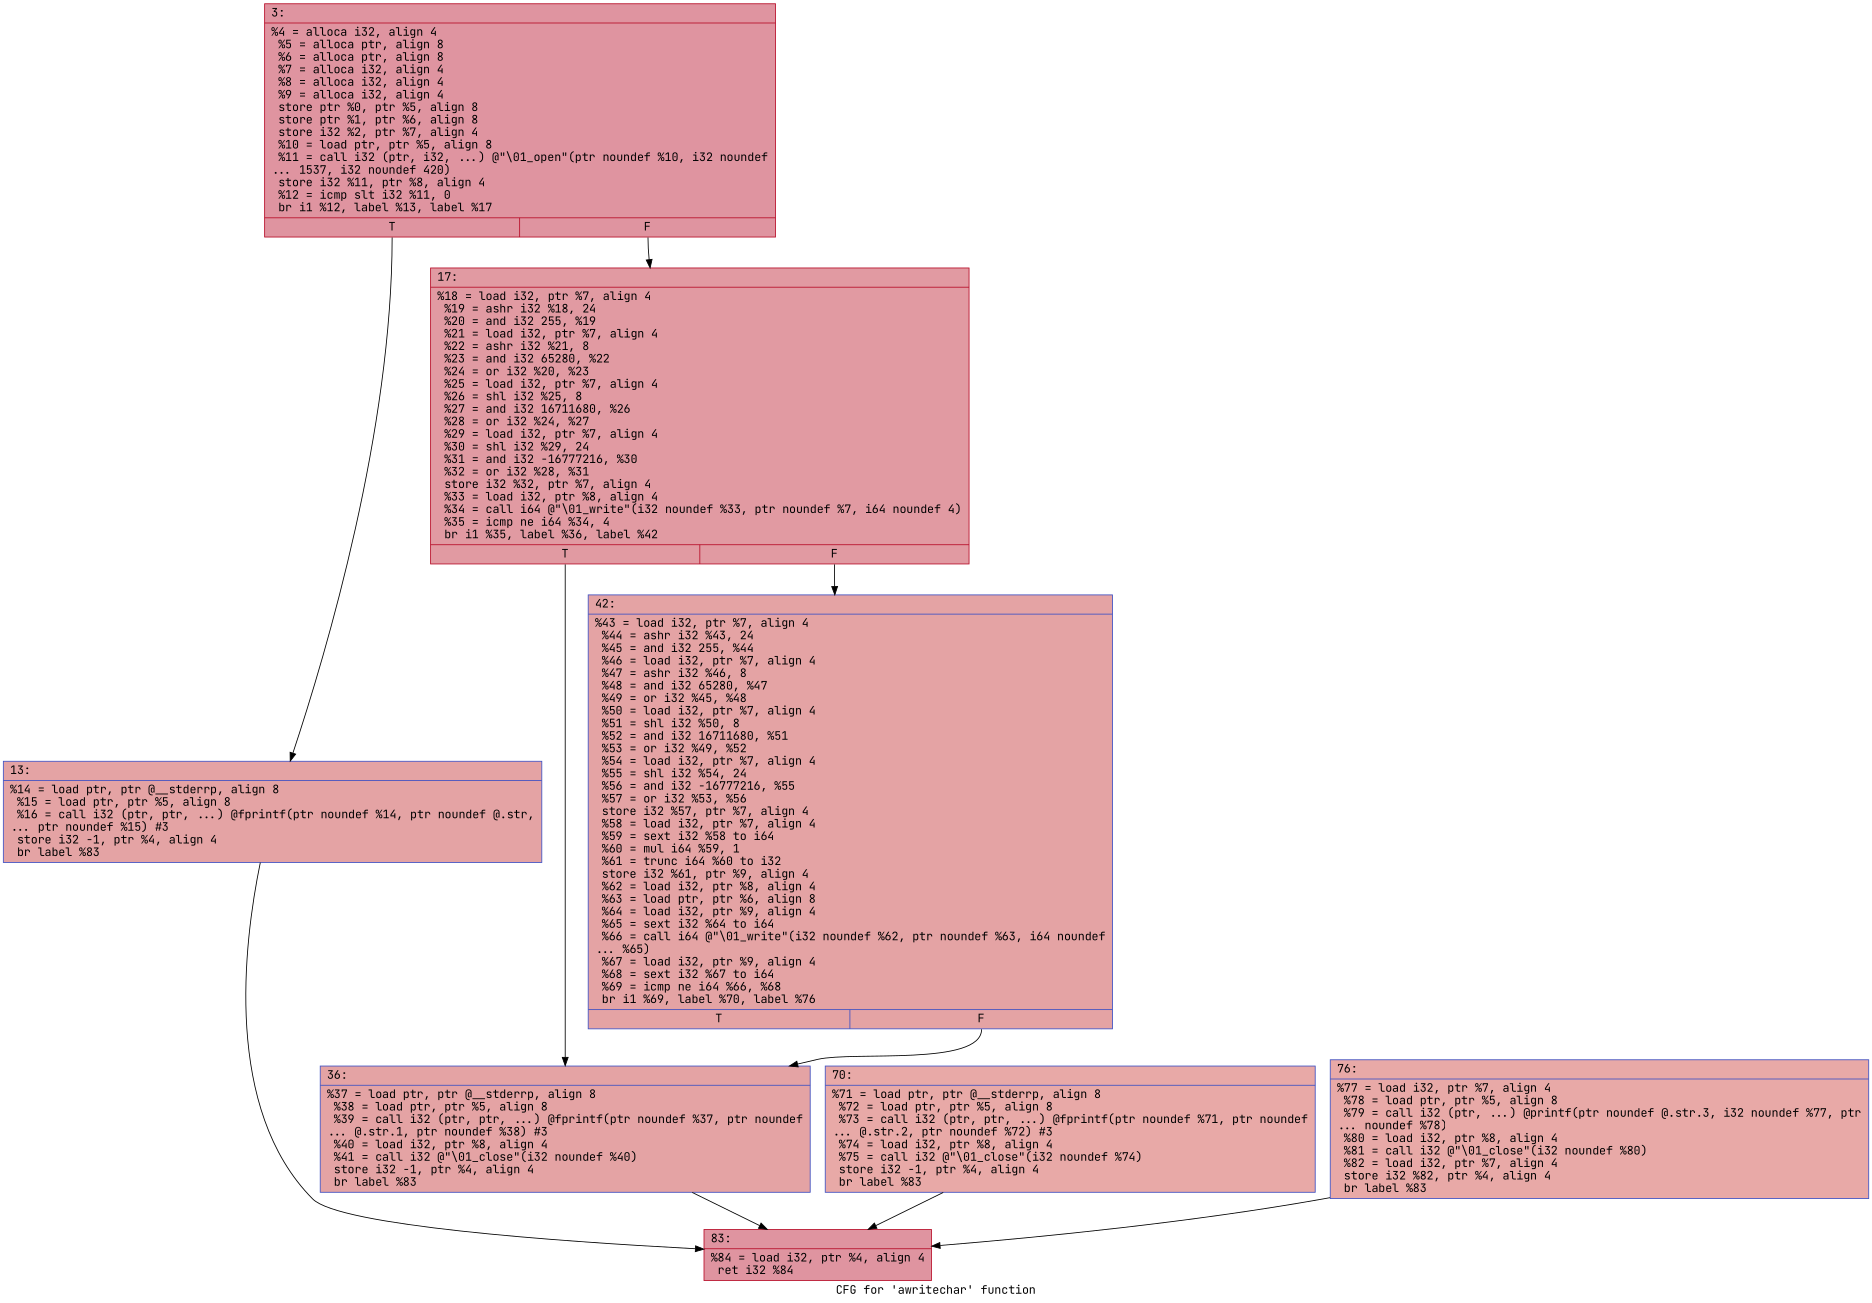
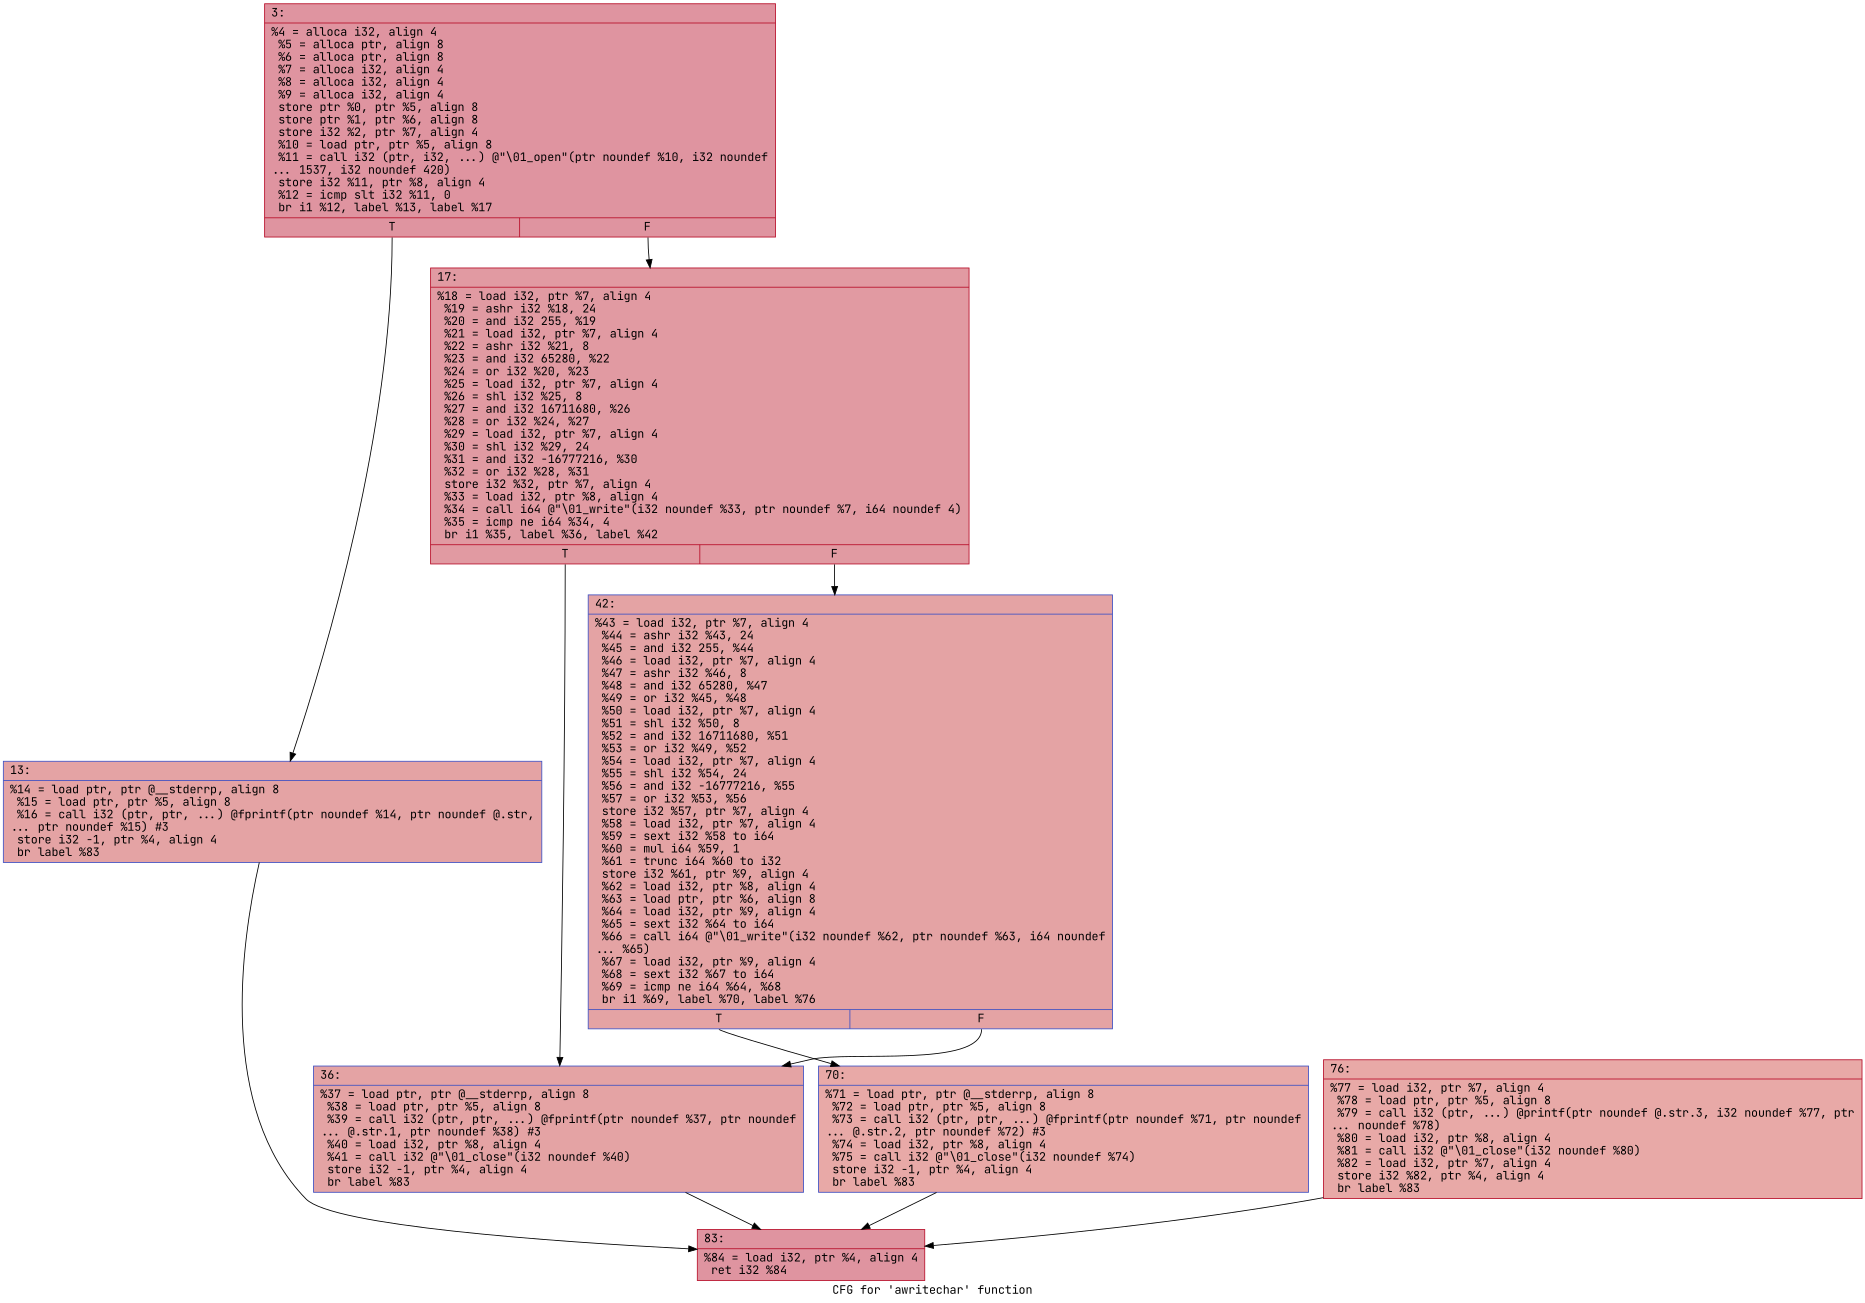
(688, 987) -> (688, 987)
none -> (775, 1047)
(1599, 1129) -> (1593, 1129)
